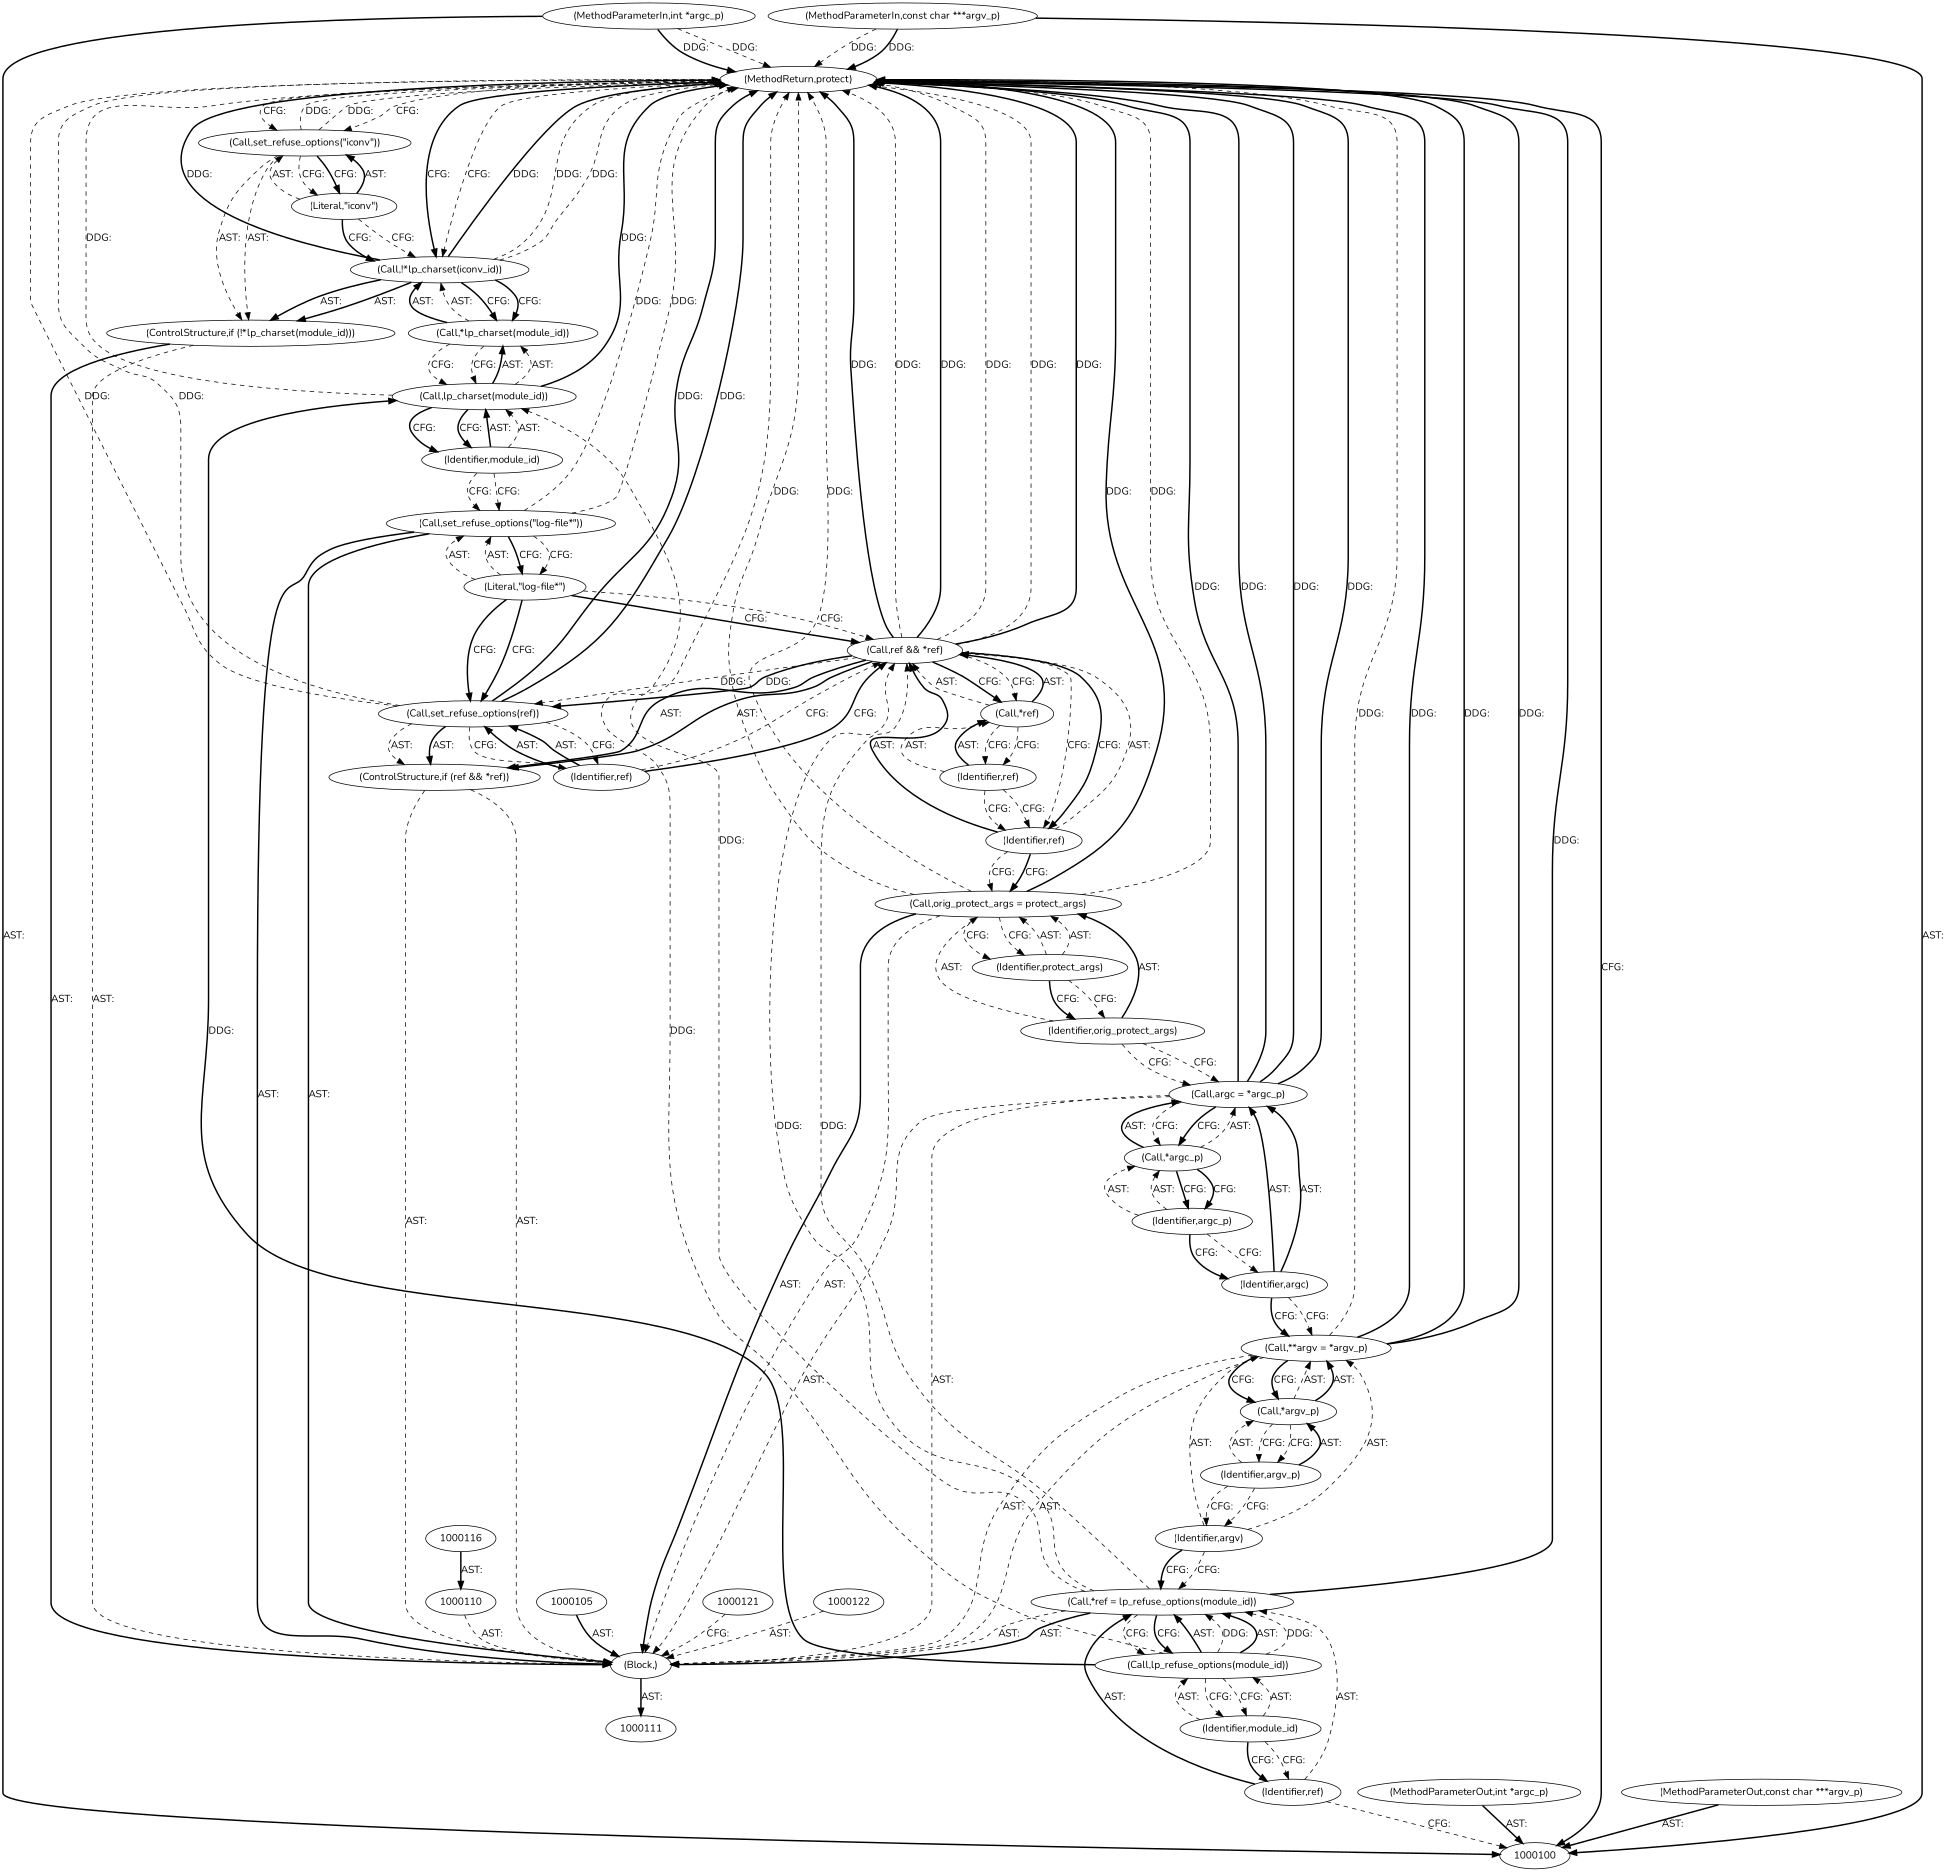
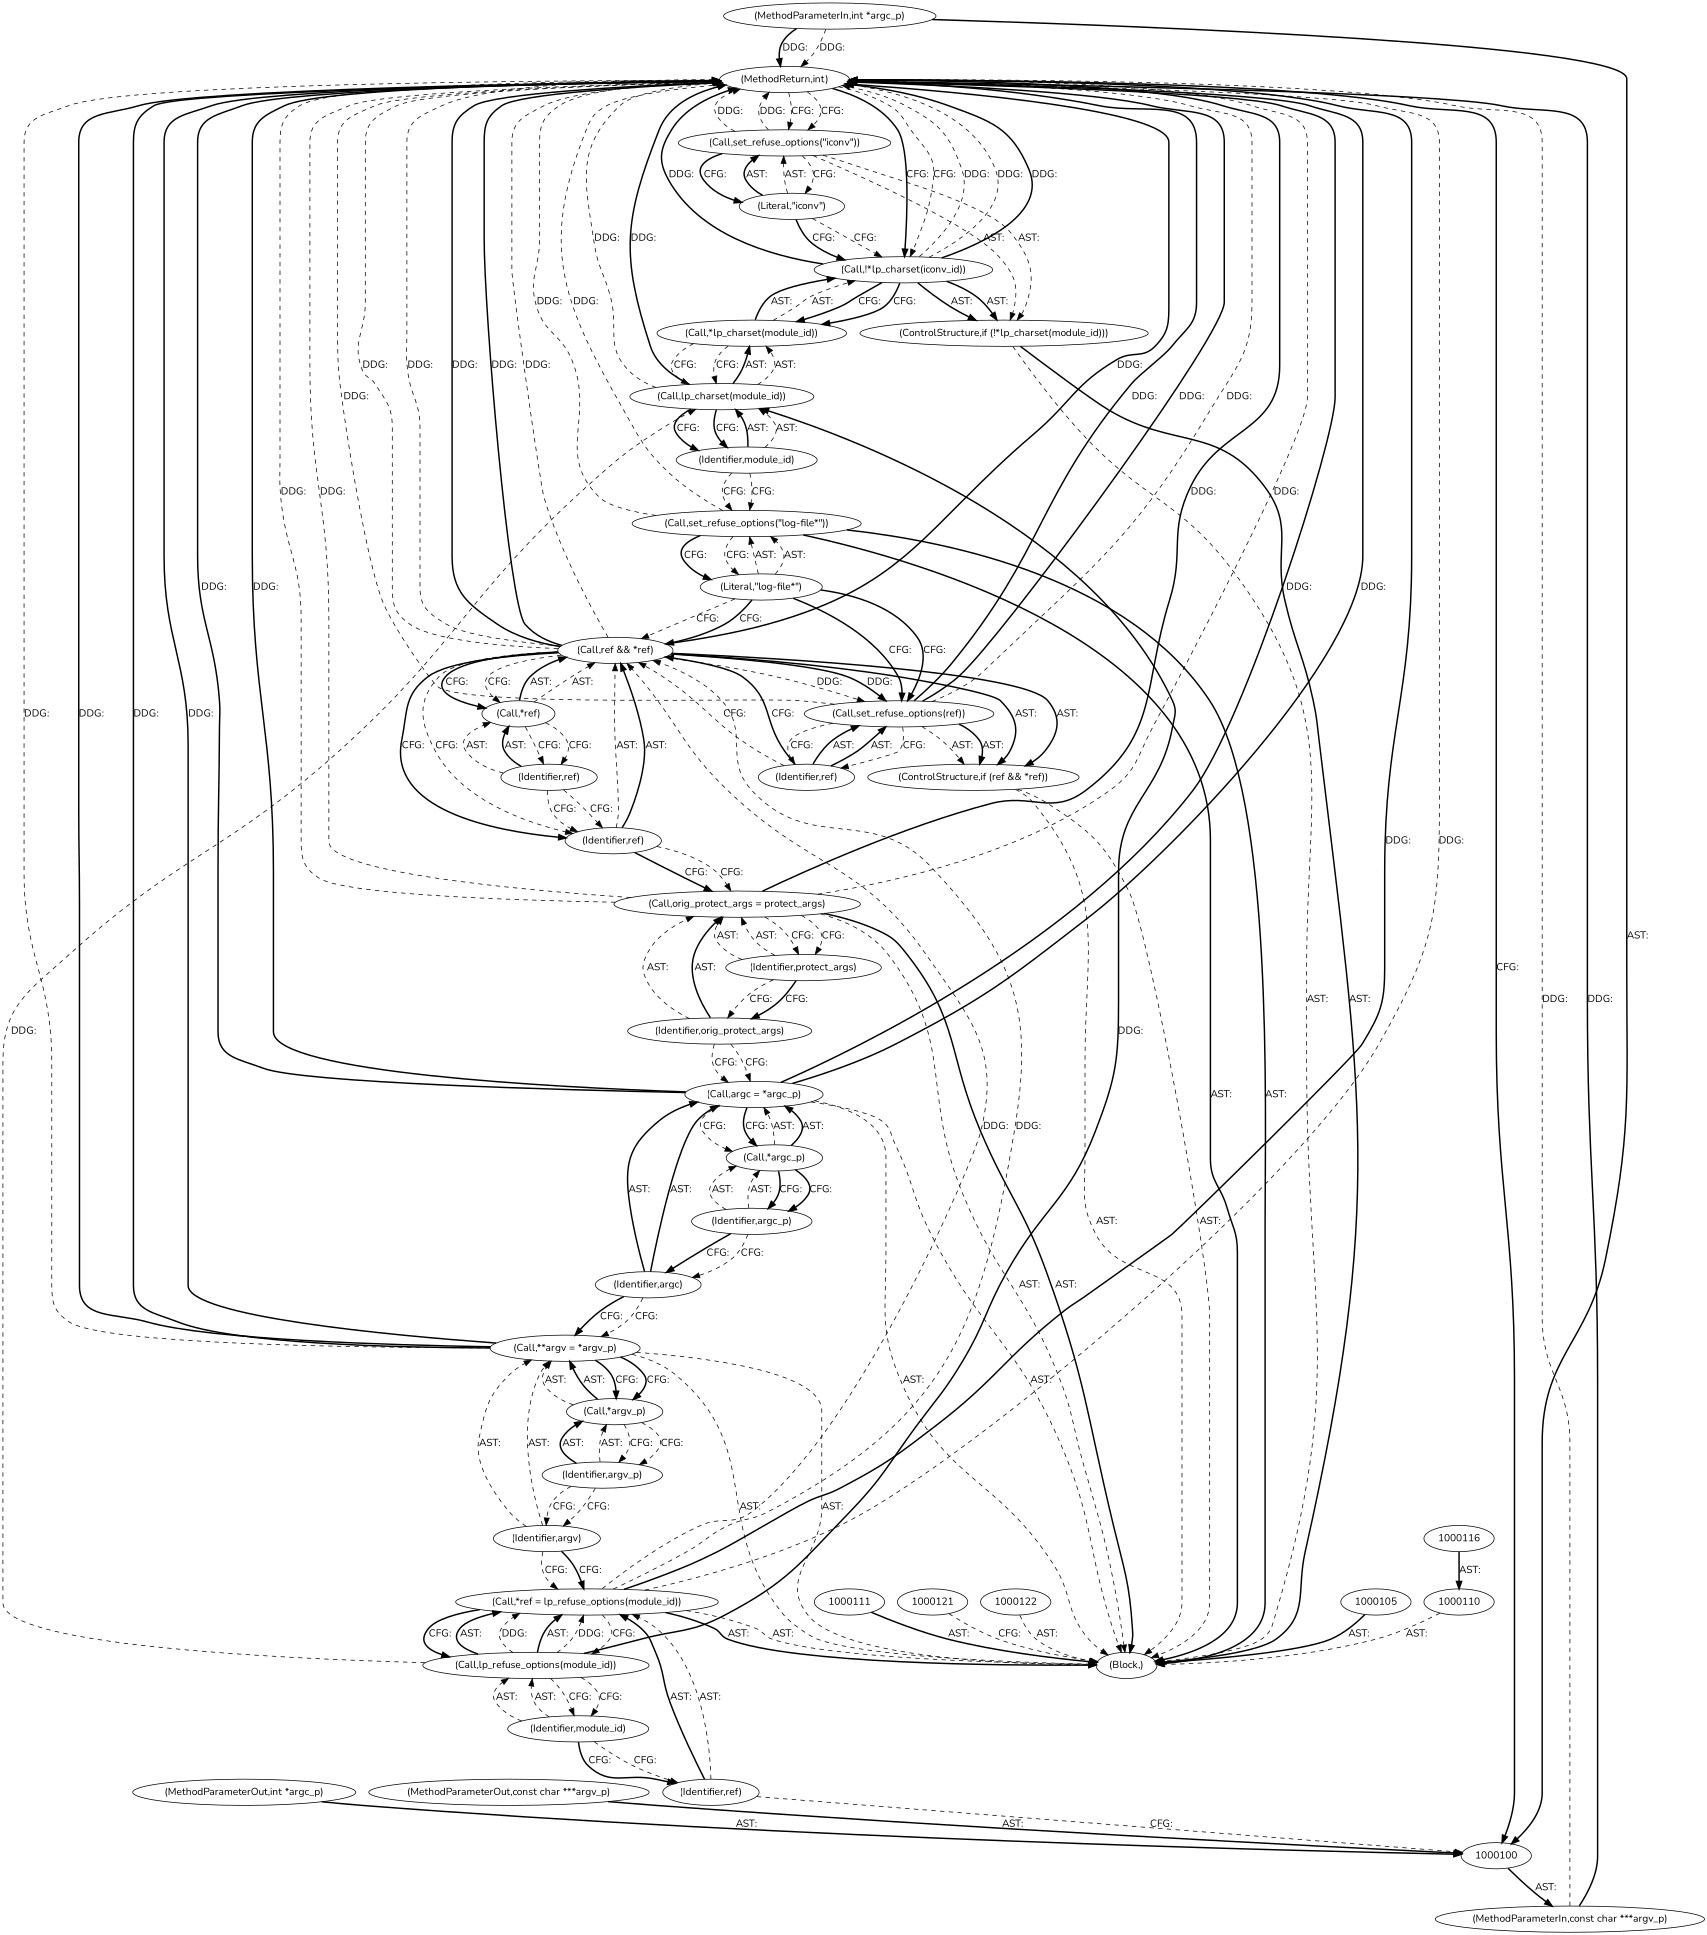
(798, 79) -> (785, 79)
(1922, 667) -> (1527, 1886)
(641, 1693) -> (978, 1646)
